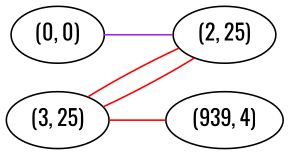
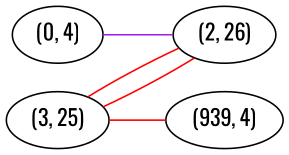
(58, 35) -> (58, 35)
(225, 35) -> (225, 35)
